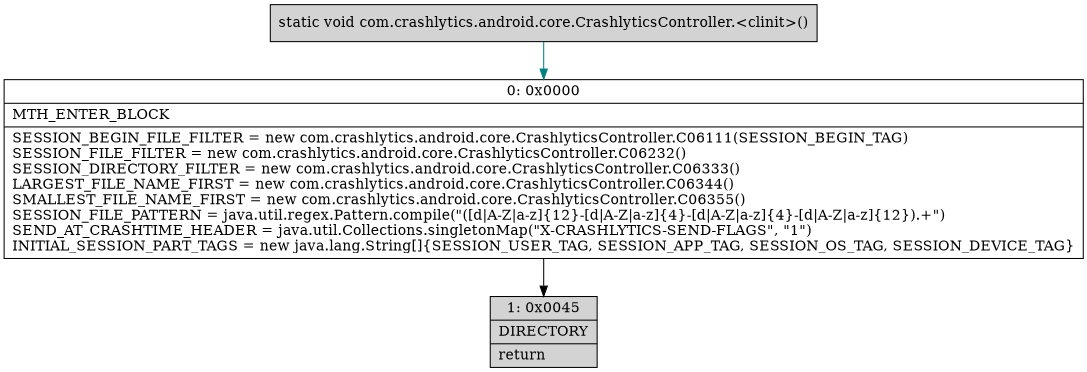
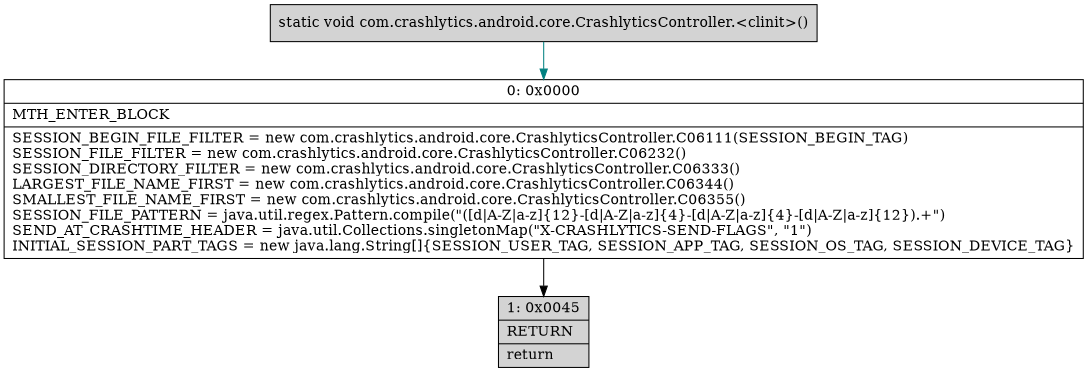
(544, 331) -> (540, 331)
